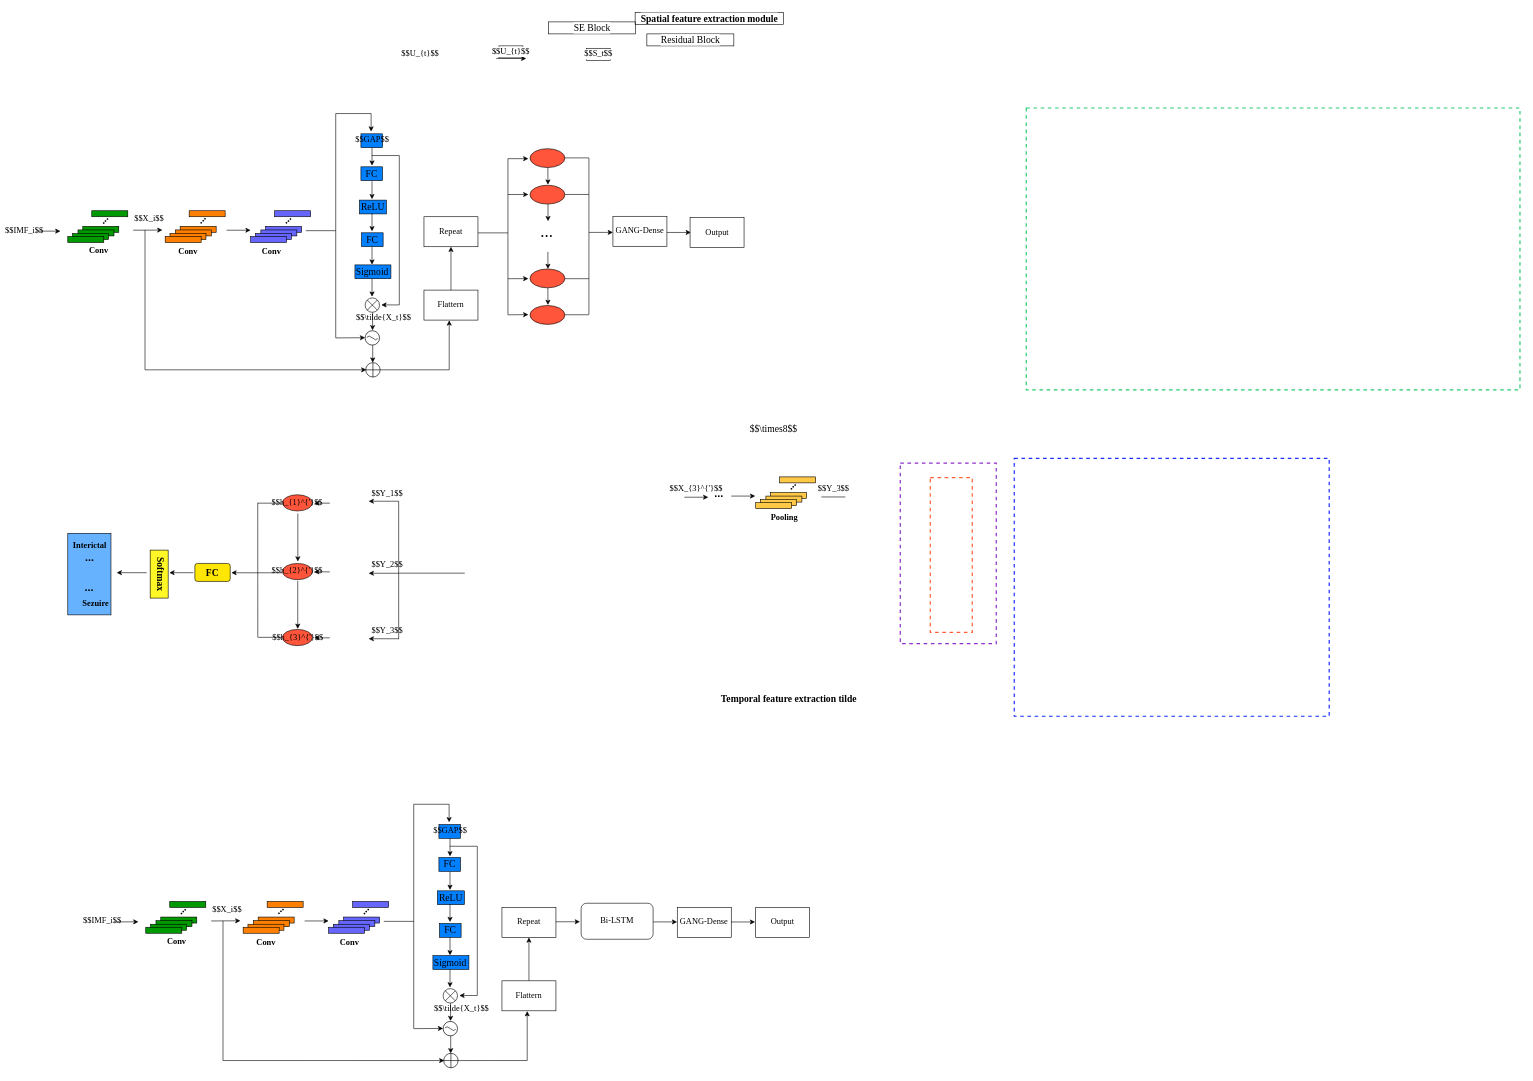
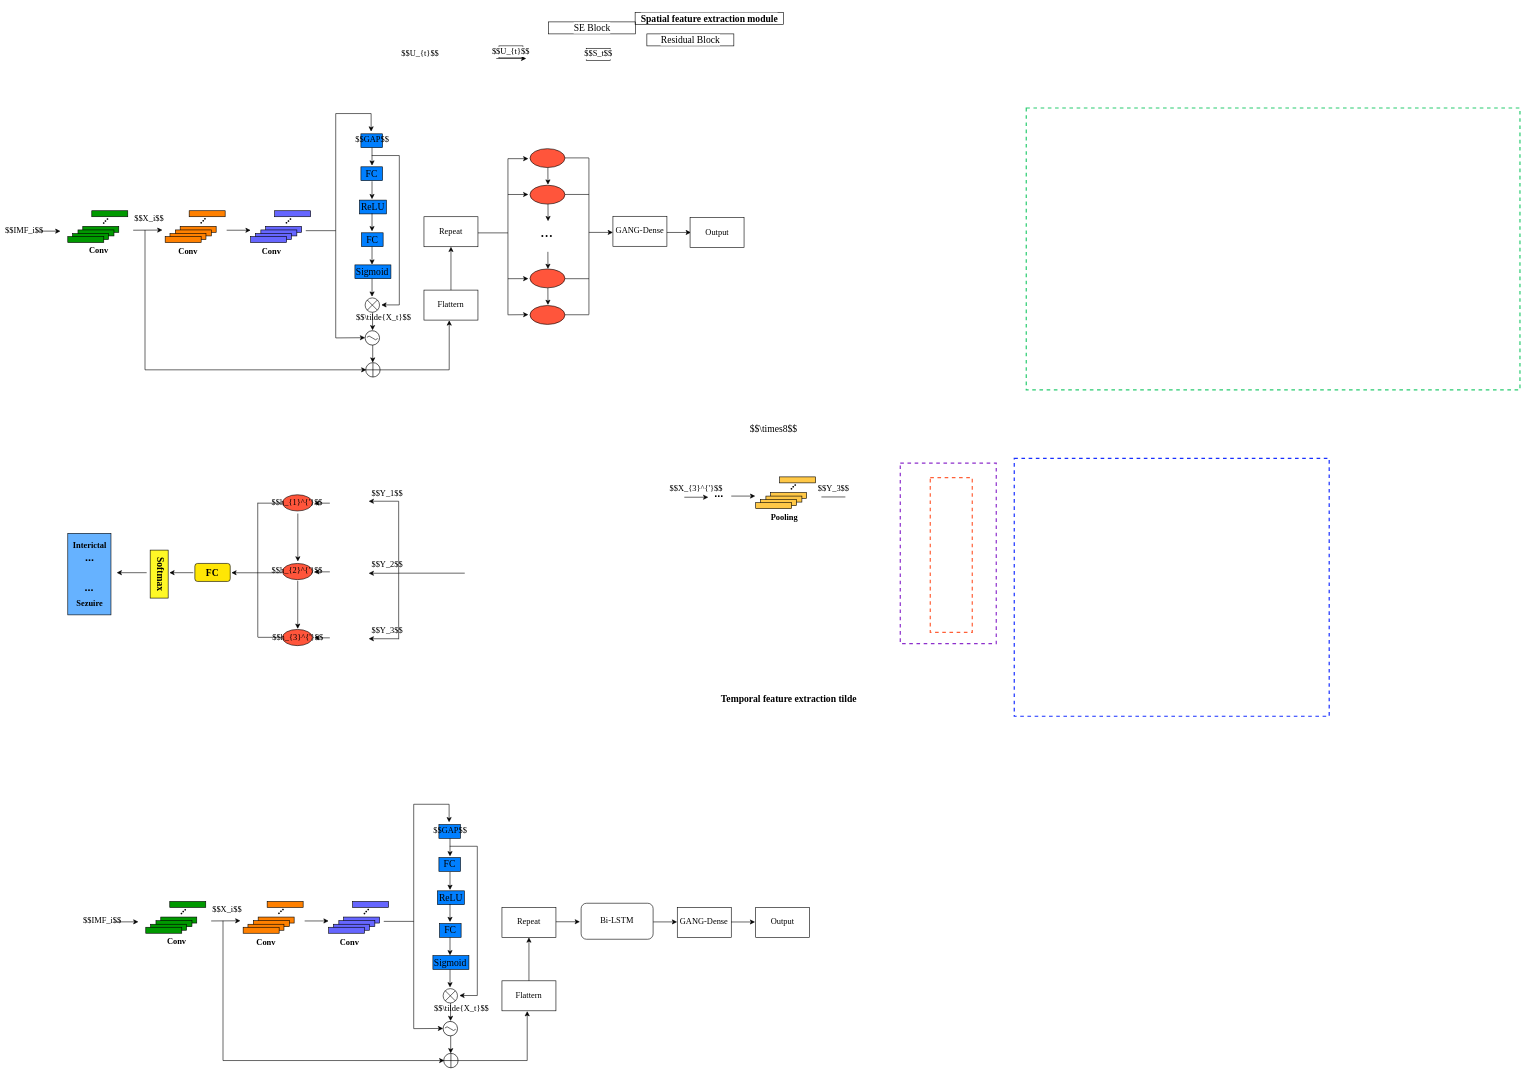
(96, 604) -> (90, 604)
